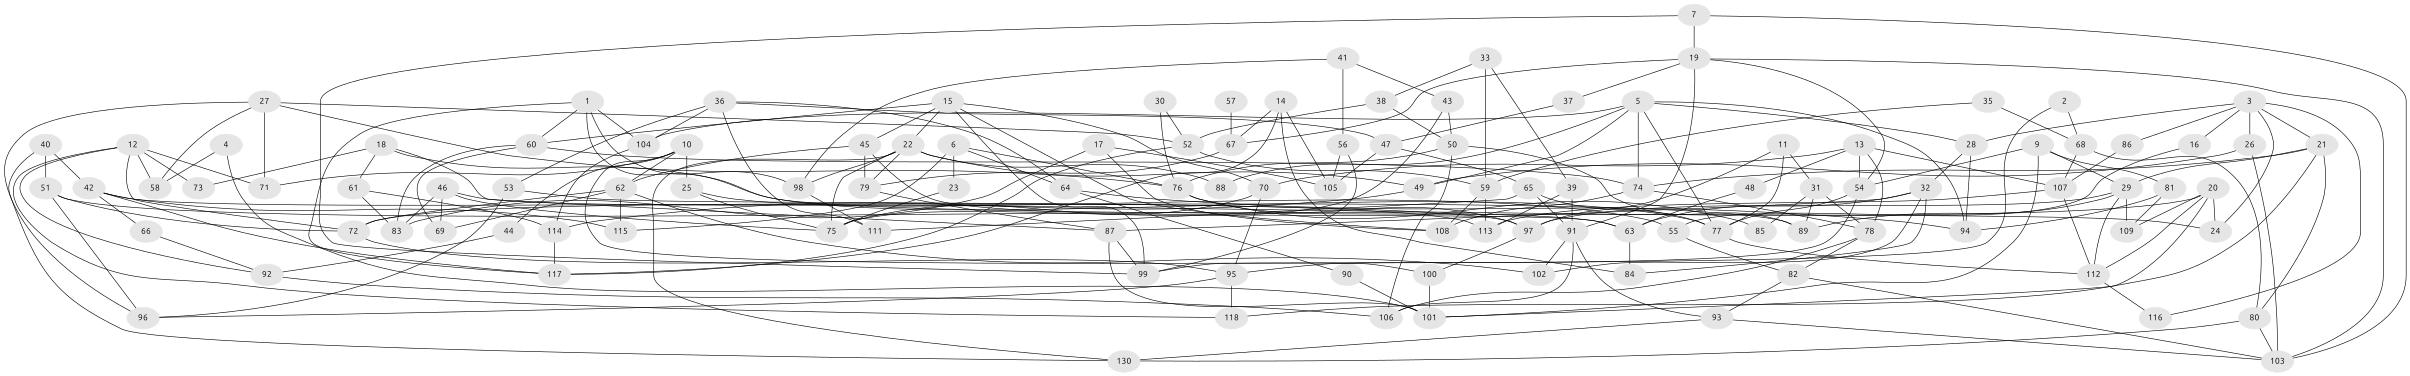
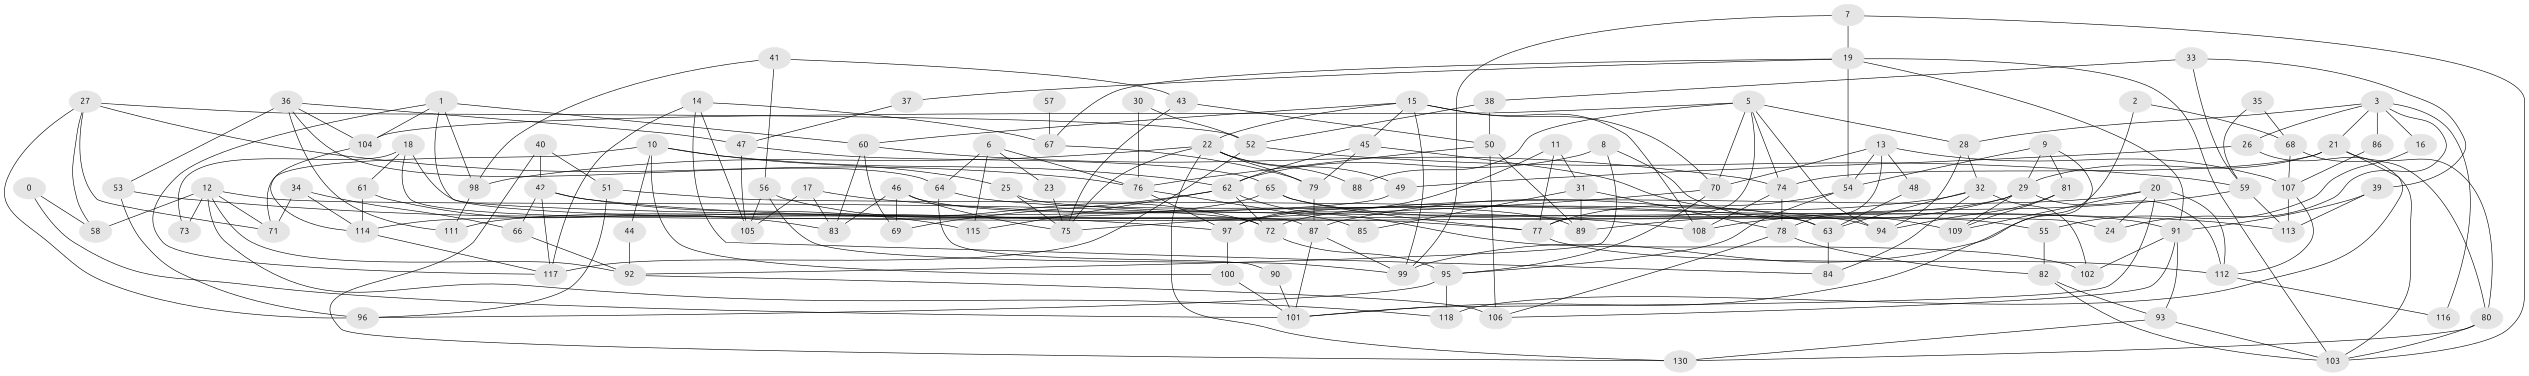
(226, 145) -> (29, 188)
none -> (1604, 145)
(1558, 156) -> (1732, 145)
none -> (296, 188)
(189, 222) -> (1018, 210)
